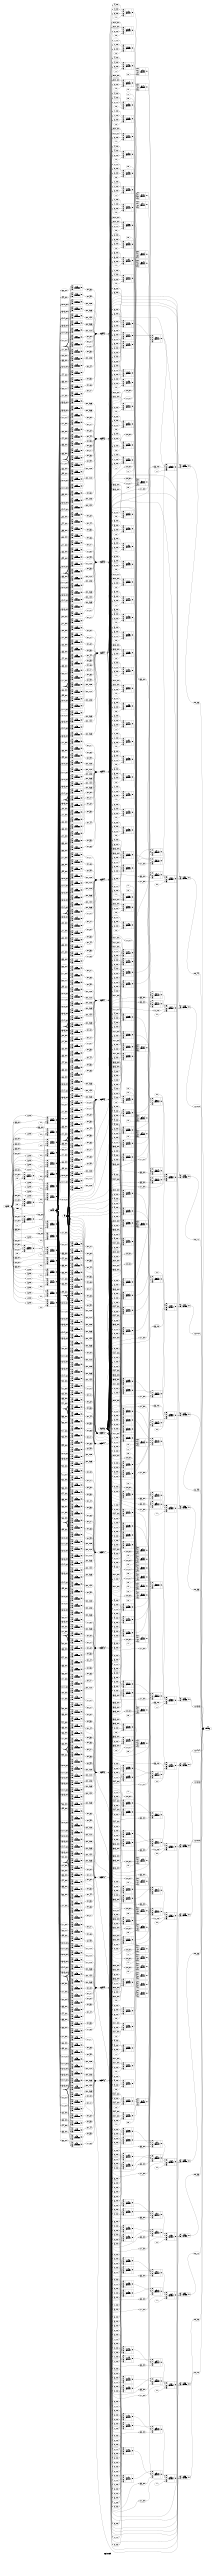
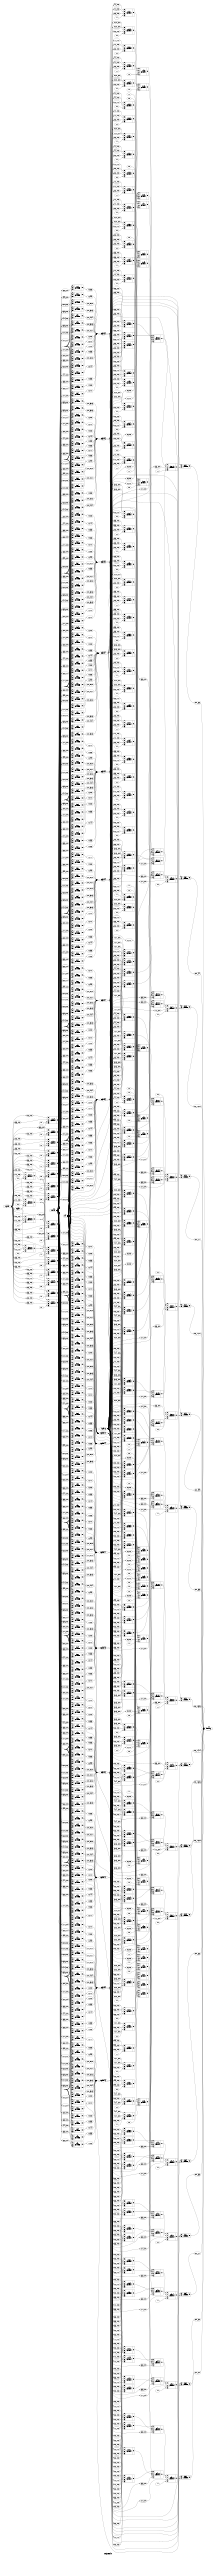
(17, 1209) -> (18, 1209)
